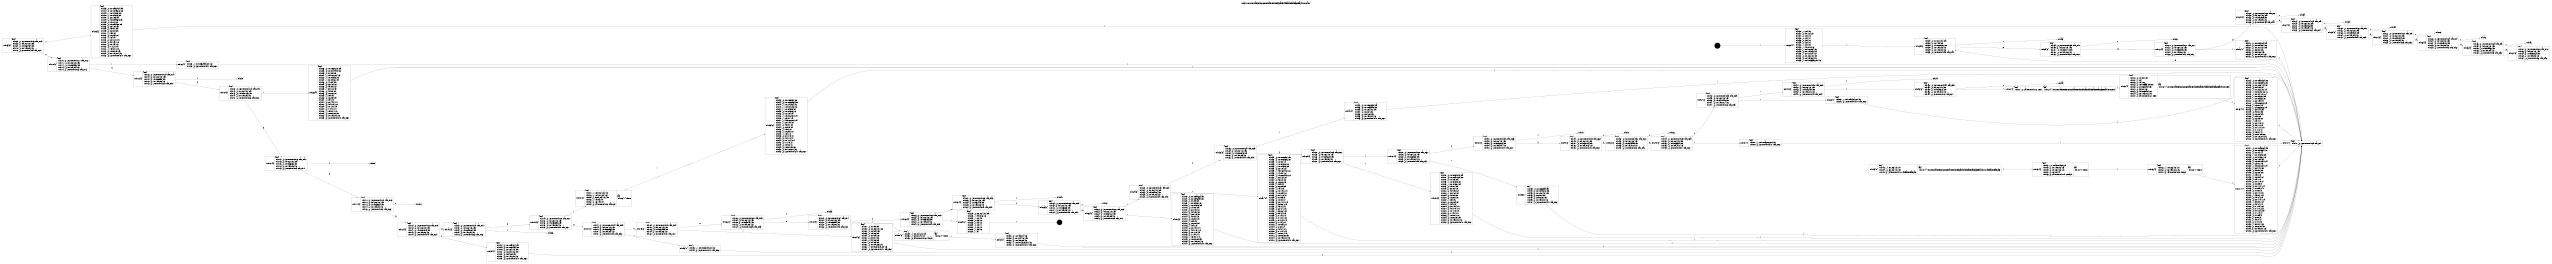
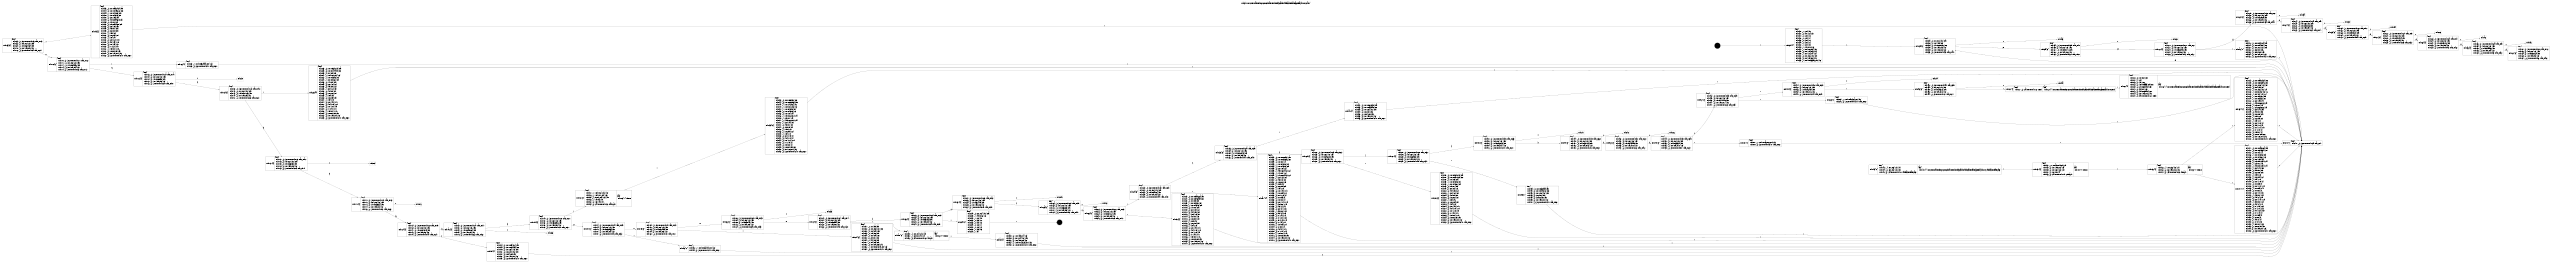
(2225, 101) -> (2208, 145)
